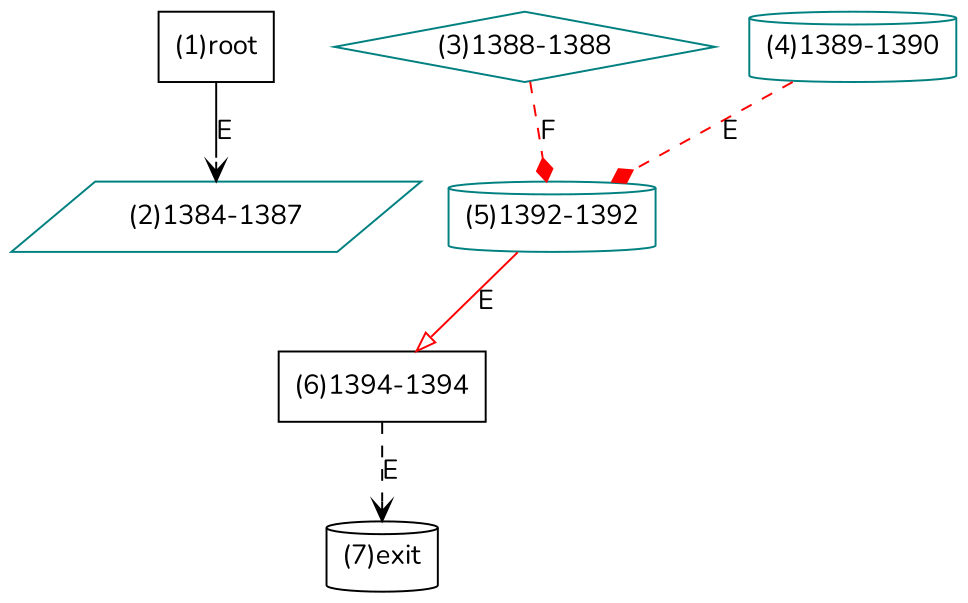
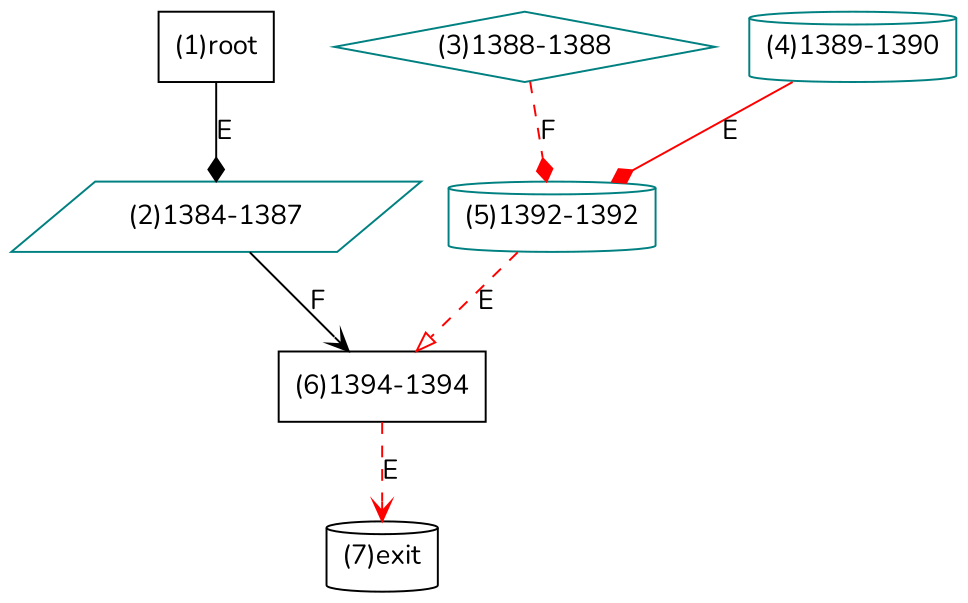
(216, 120) -> (216, 120)
(713, 126) -> (713, 126)
none -> (292, 295)
(474, 295) -> (474, 295)
(382, 462) -> (382, 462)
